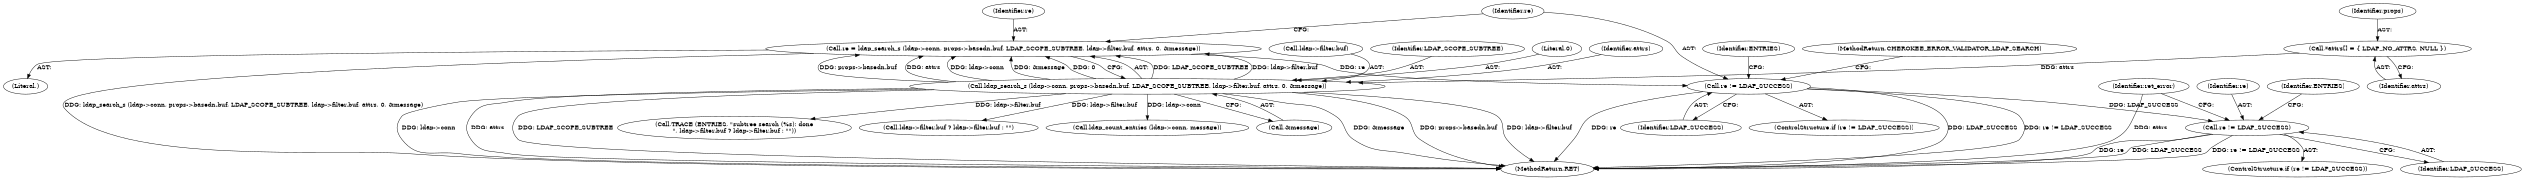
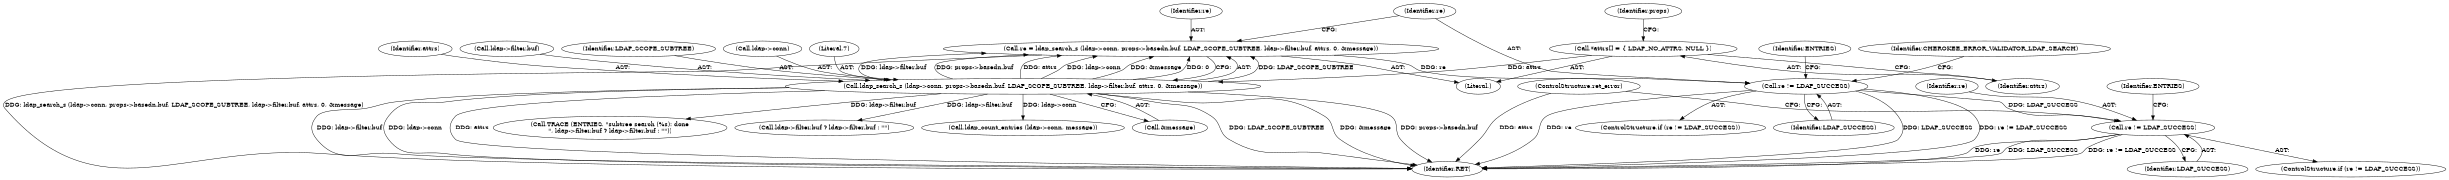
(2386, 30) -> (1652, 30)
none -> (763, 49)
(1557, 49) -> (834, 49)
(1940, 49) -> (1985, 49)
none -> (1557, 69)
(2144, 86) -> (1579, 86)
(1547, 169) -> (1447, 169)
